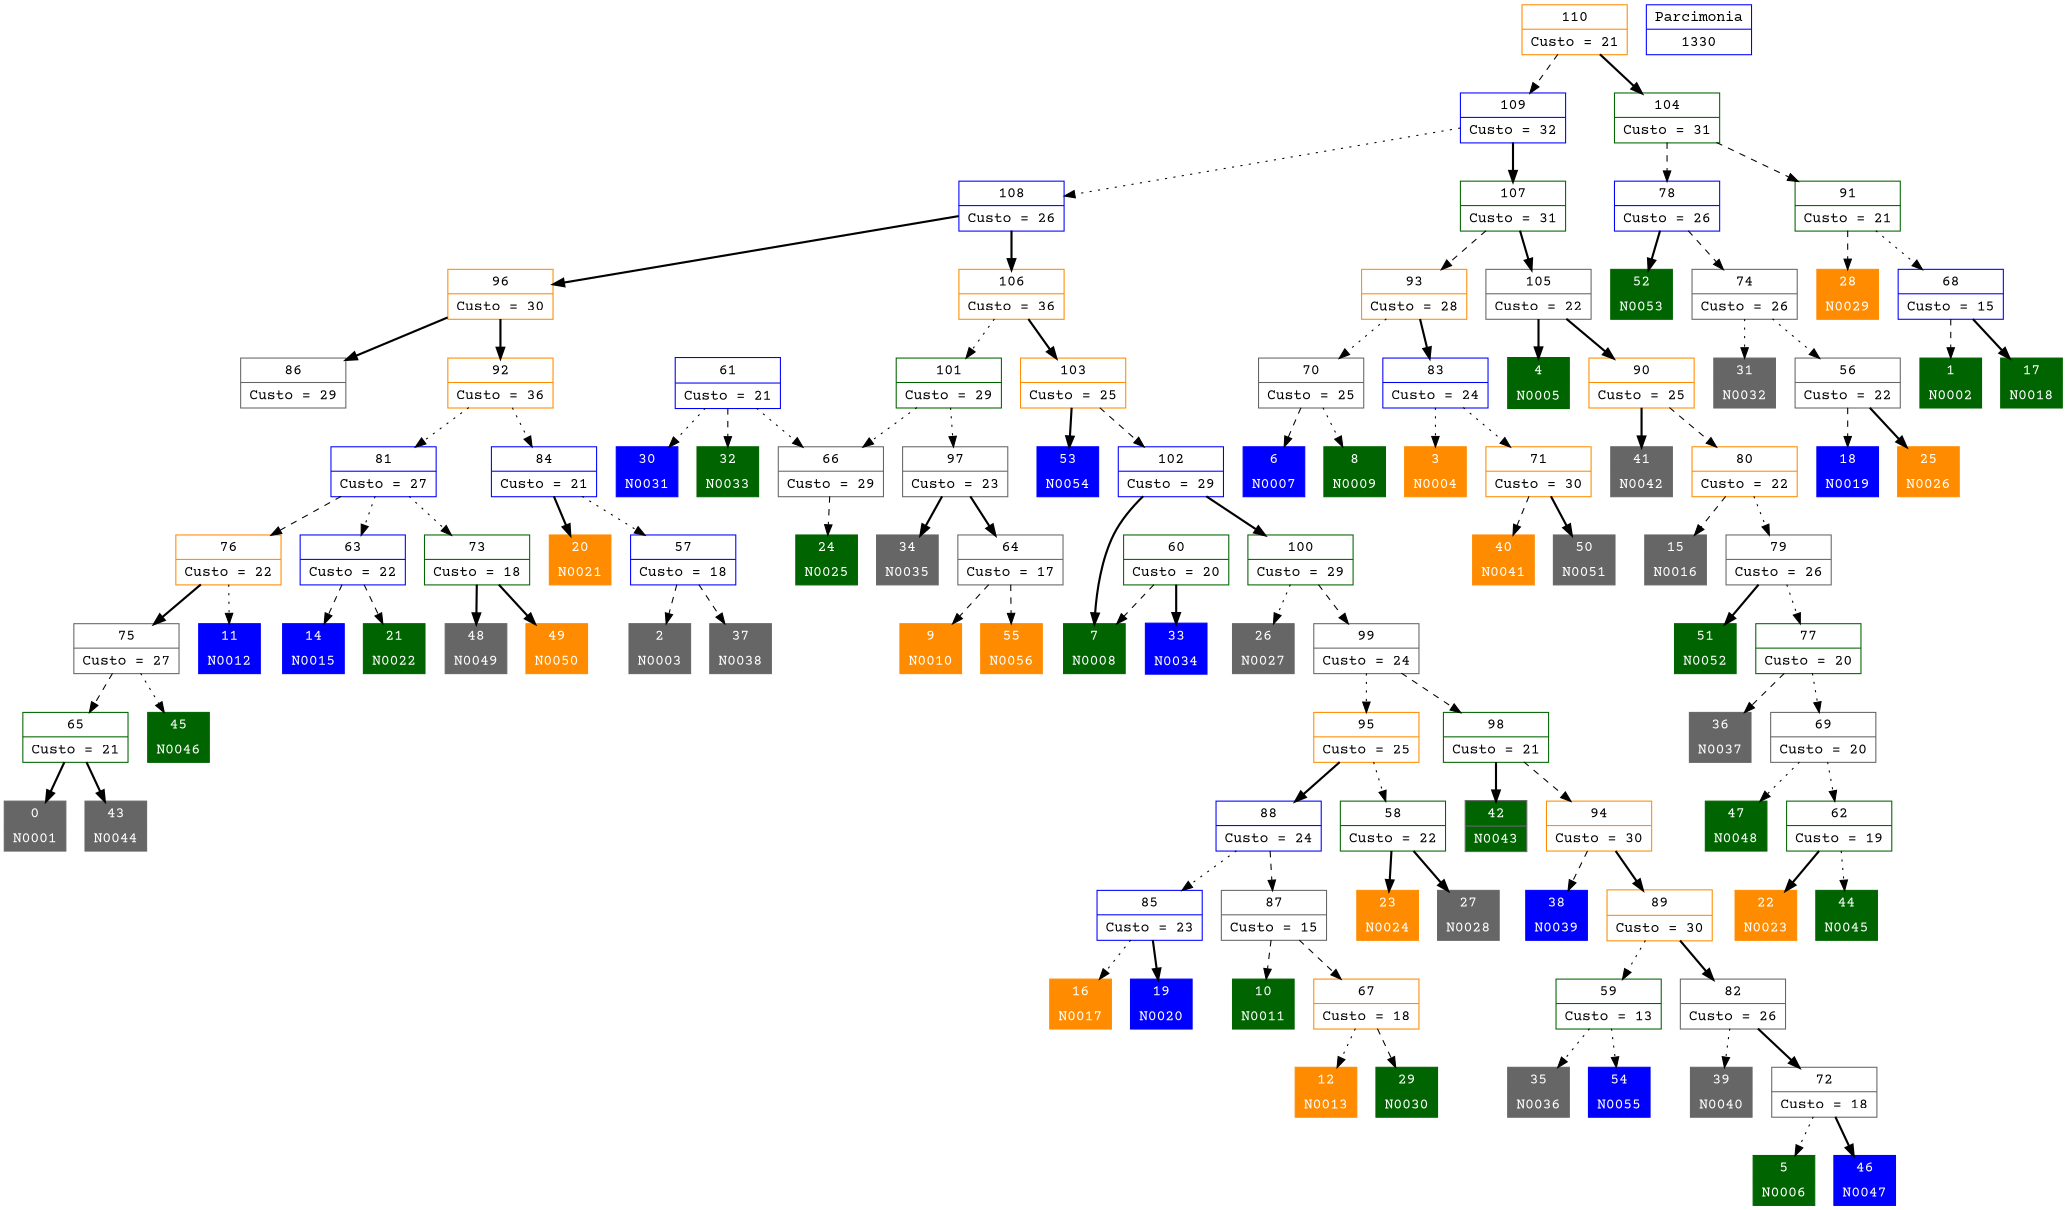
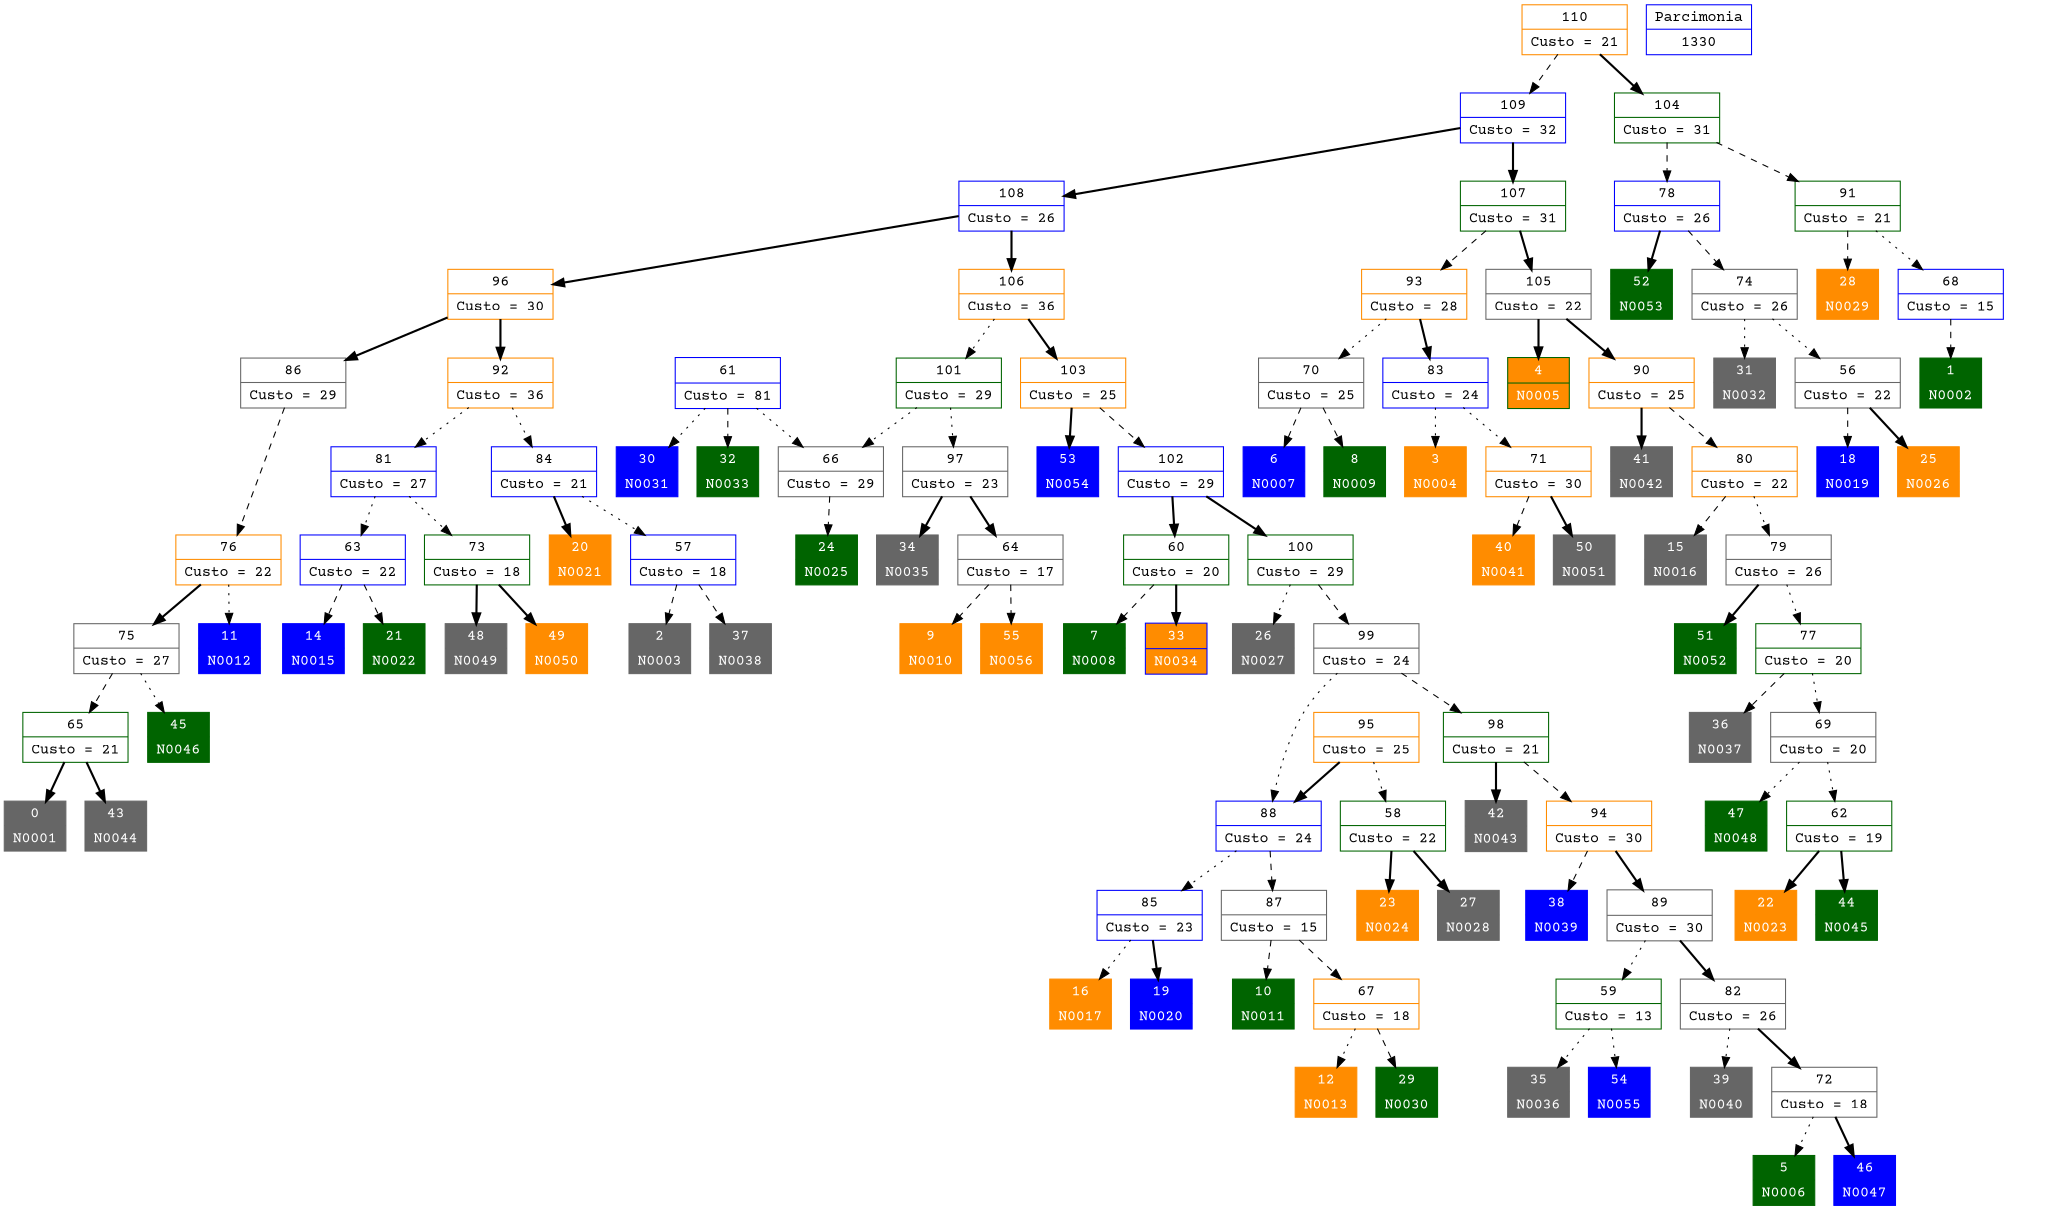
(1268, 161) -> (1268, 161)
(1538, 383) -> (1538, 383)
(2032, 383) -> none
(728, 395) -> (728, 395)
(1330, 423) -> (1330, 423)
(311, 513) -> (263, 466)
(1107, 550) -> (1173, 510)
(1176, 649) -> (1176, 649)
(1366, 688) -> (1296, 727)
(1496, 826) -> (1496, 826)
(1842, 866) -> (1842, 866)
(1660, 915) -> (1660, 915)
